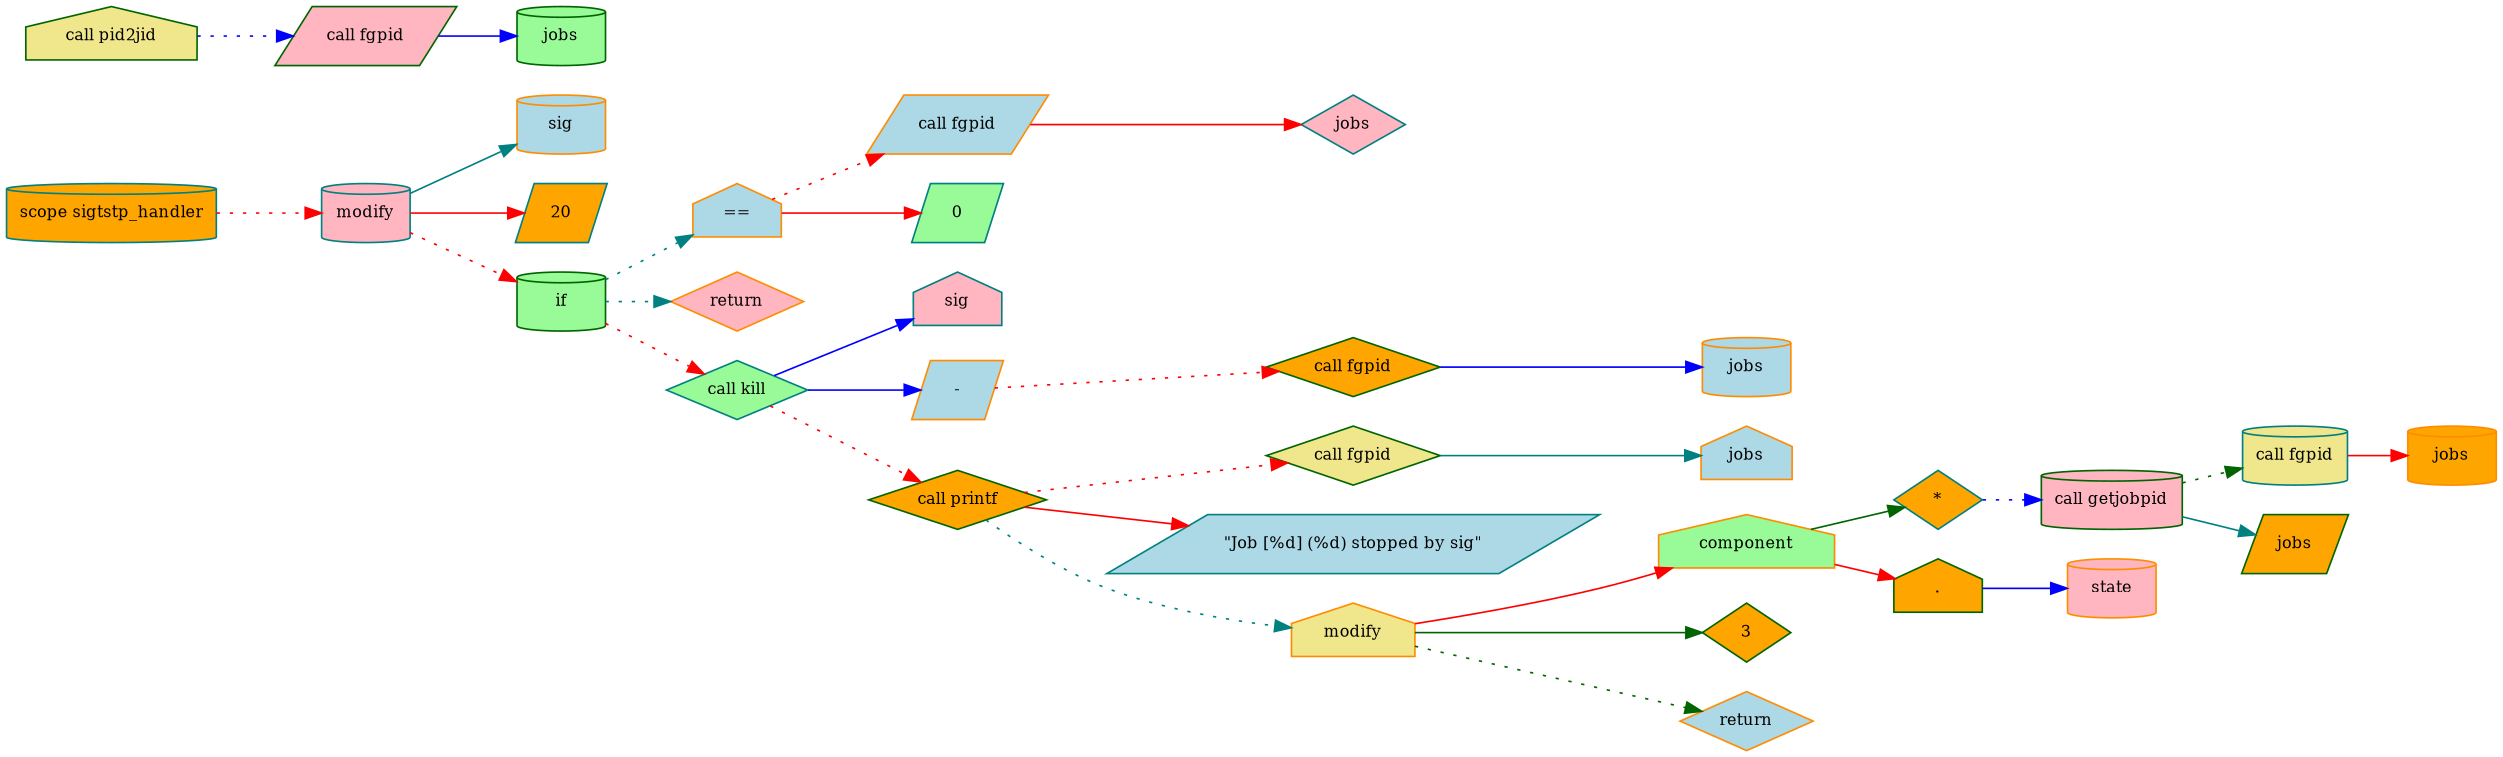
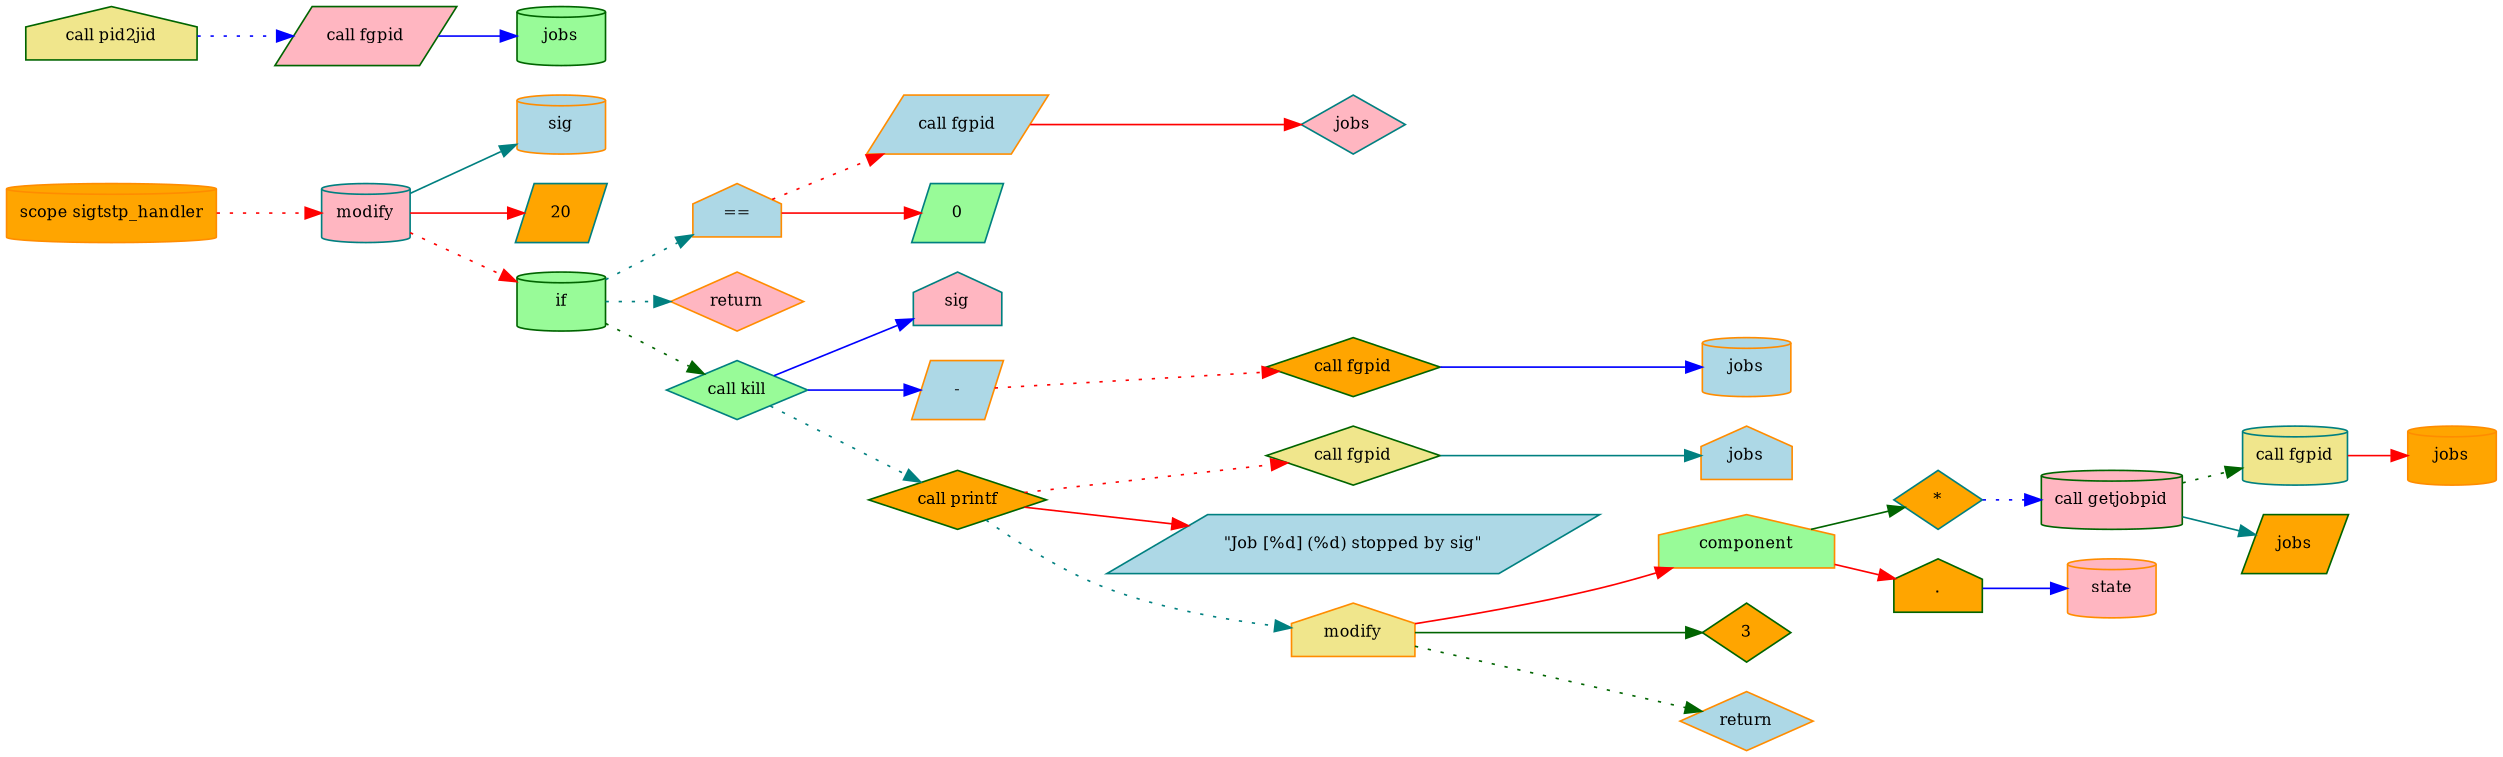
(111, 213) -> (111, 213)
(647, 345) -> (647, 345)
(838, 440) -> (838, 440)
